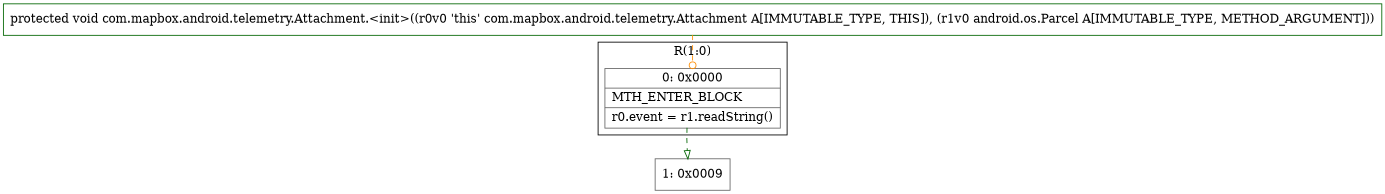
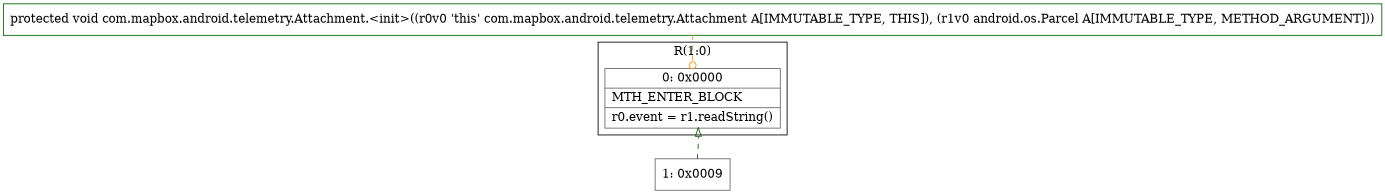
(687, 140) -> (698, 148)
